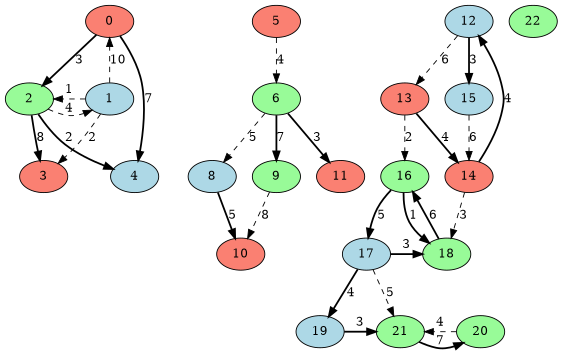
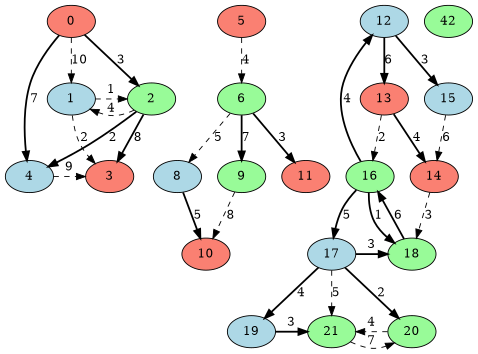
(533, 21) -> (449, 21)
(440, 57) -> (384, 56)
(110, 65) -> (71, 56)
(503, 103) -> (341, 101)
none -> (65, 177)
none -> (368, 290)
(437, 348) -> (368, 348)
